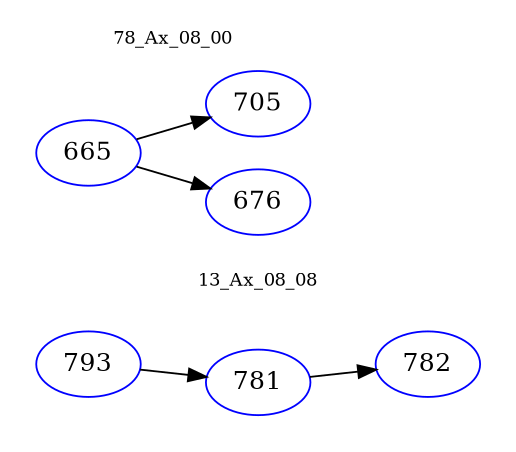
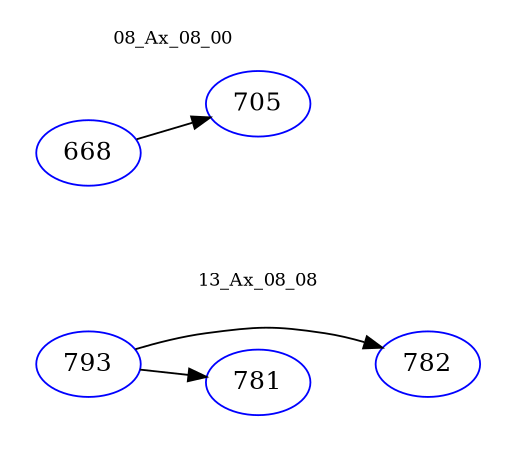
(173, 39) -> (173, 39)
(88, 153) -> (88, 153)
(258, 202) -> none
(334, 374) -> (249, 328)
